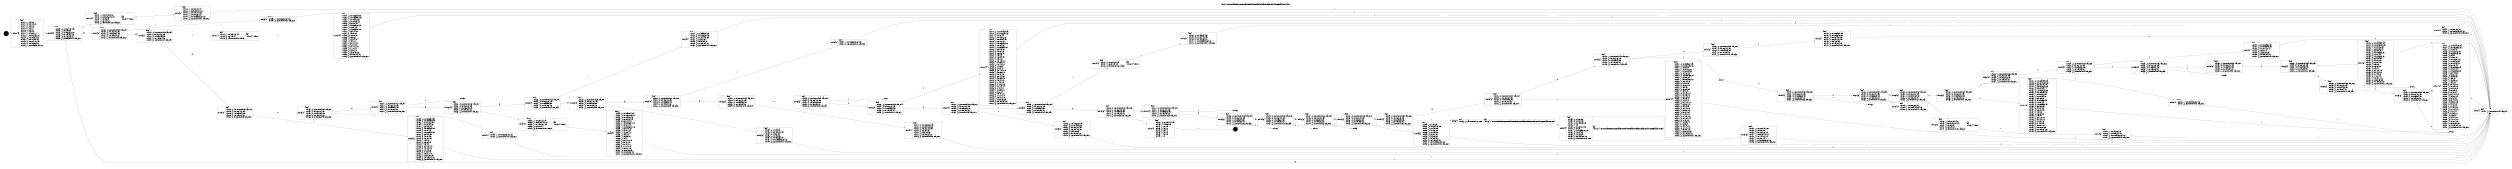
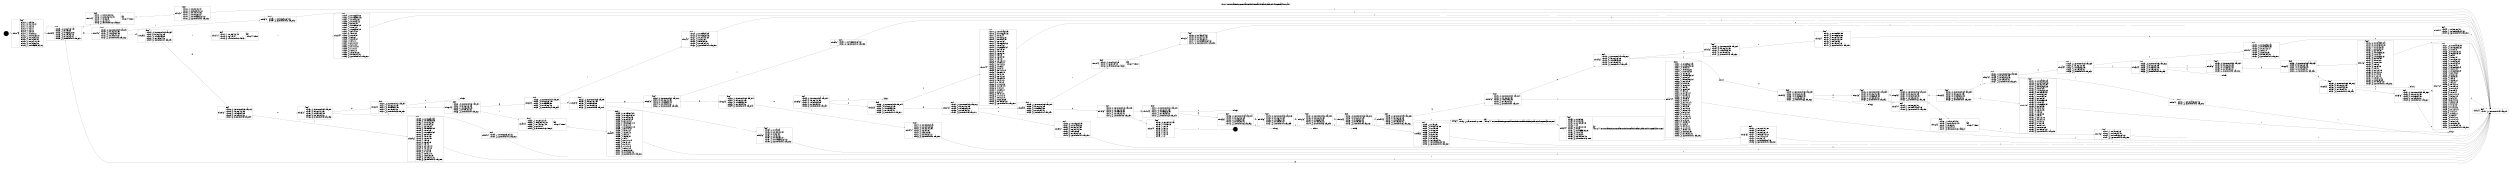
(2261, 67) -> (2262, 68)
